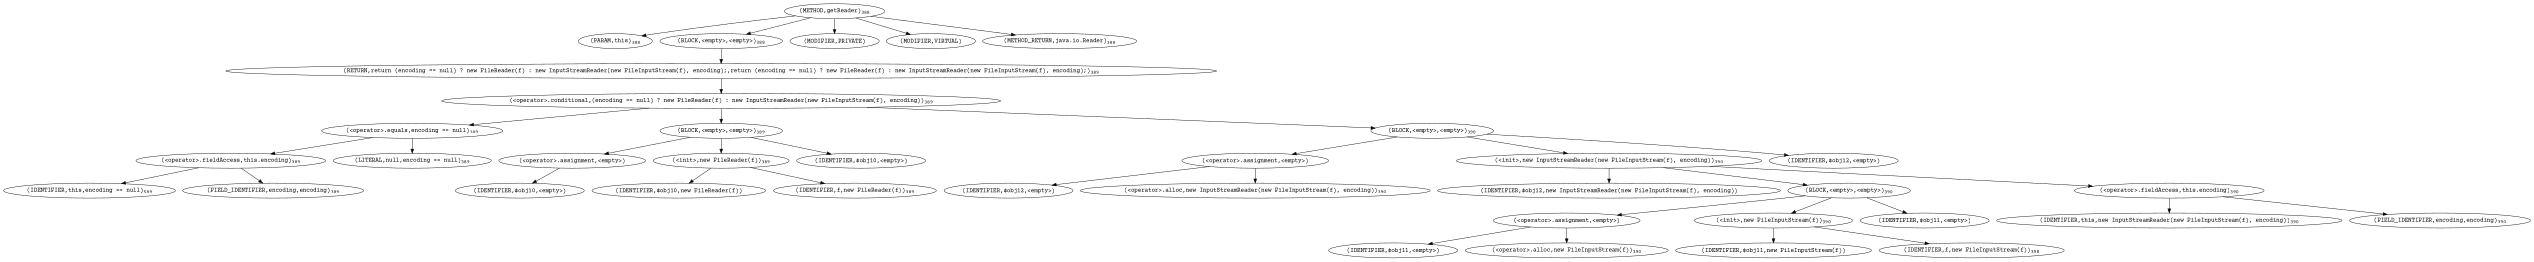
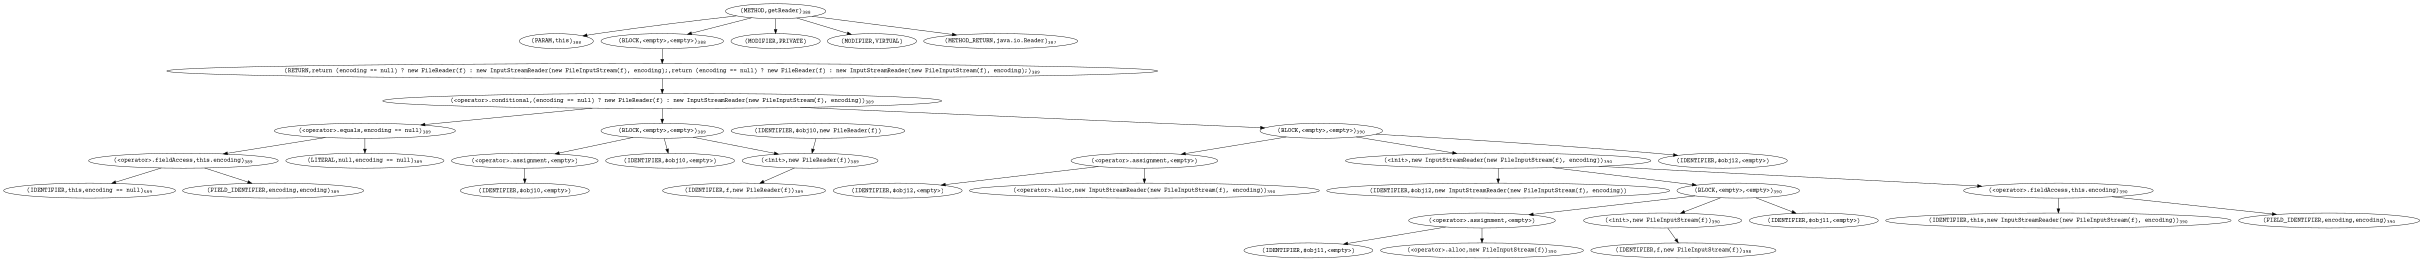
(1111, 40) -> (1052, 40)
(702, 174) -> (815, 144)
(1774, 250) -> none
